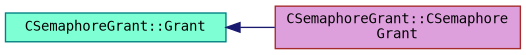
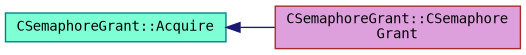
(116, 27) -> (116, 27)
